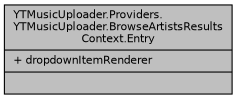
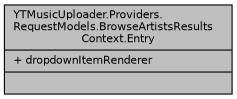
(118, 27) -> (113, 27)
